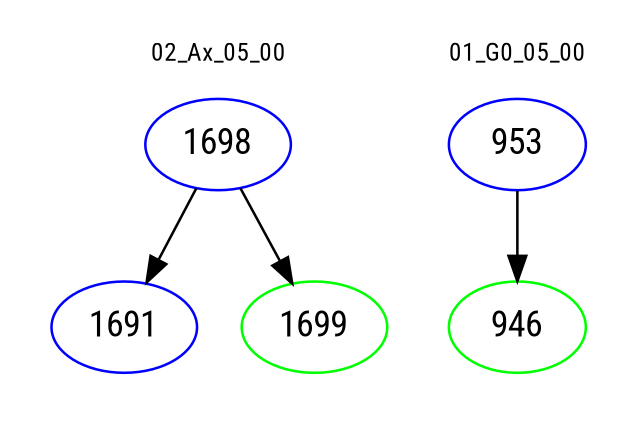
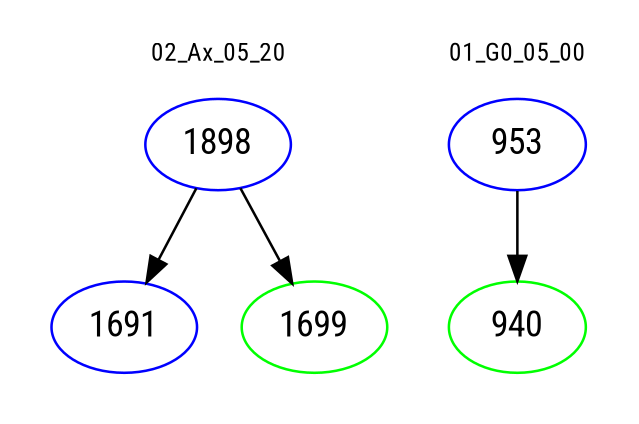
(219, 55) -> (219, 55)
(218, 145) -> (218, 145)
(517, 327) -> (517, 327)
